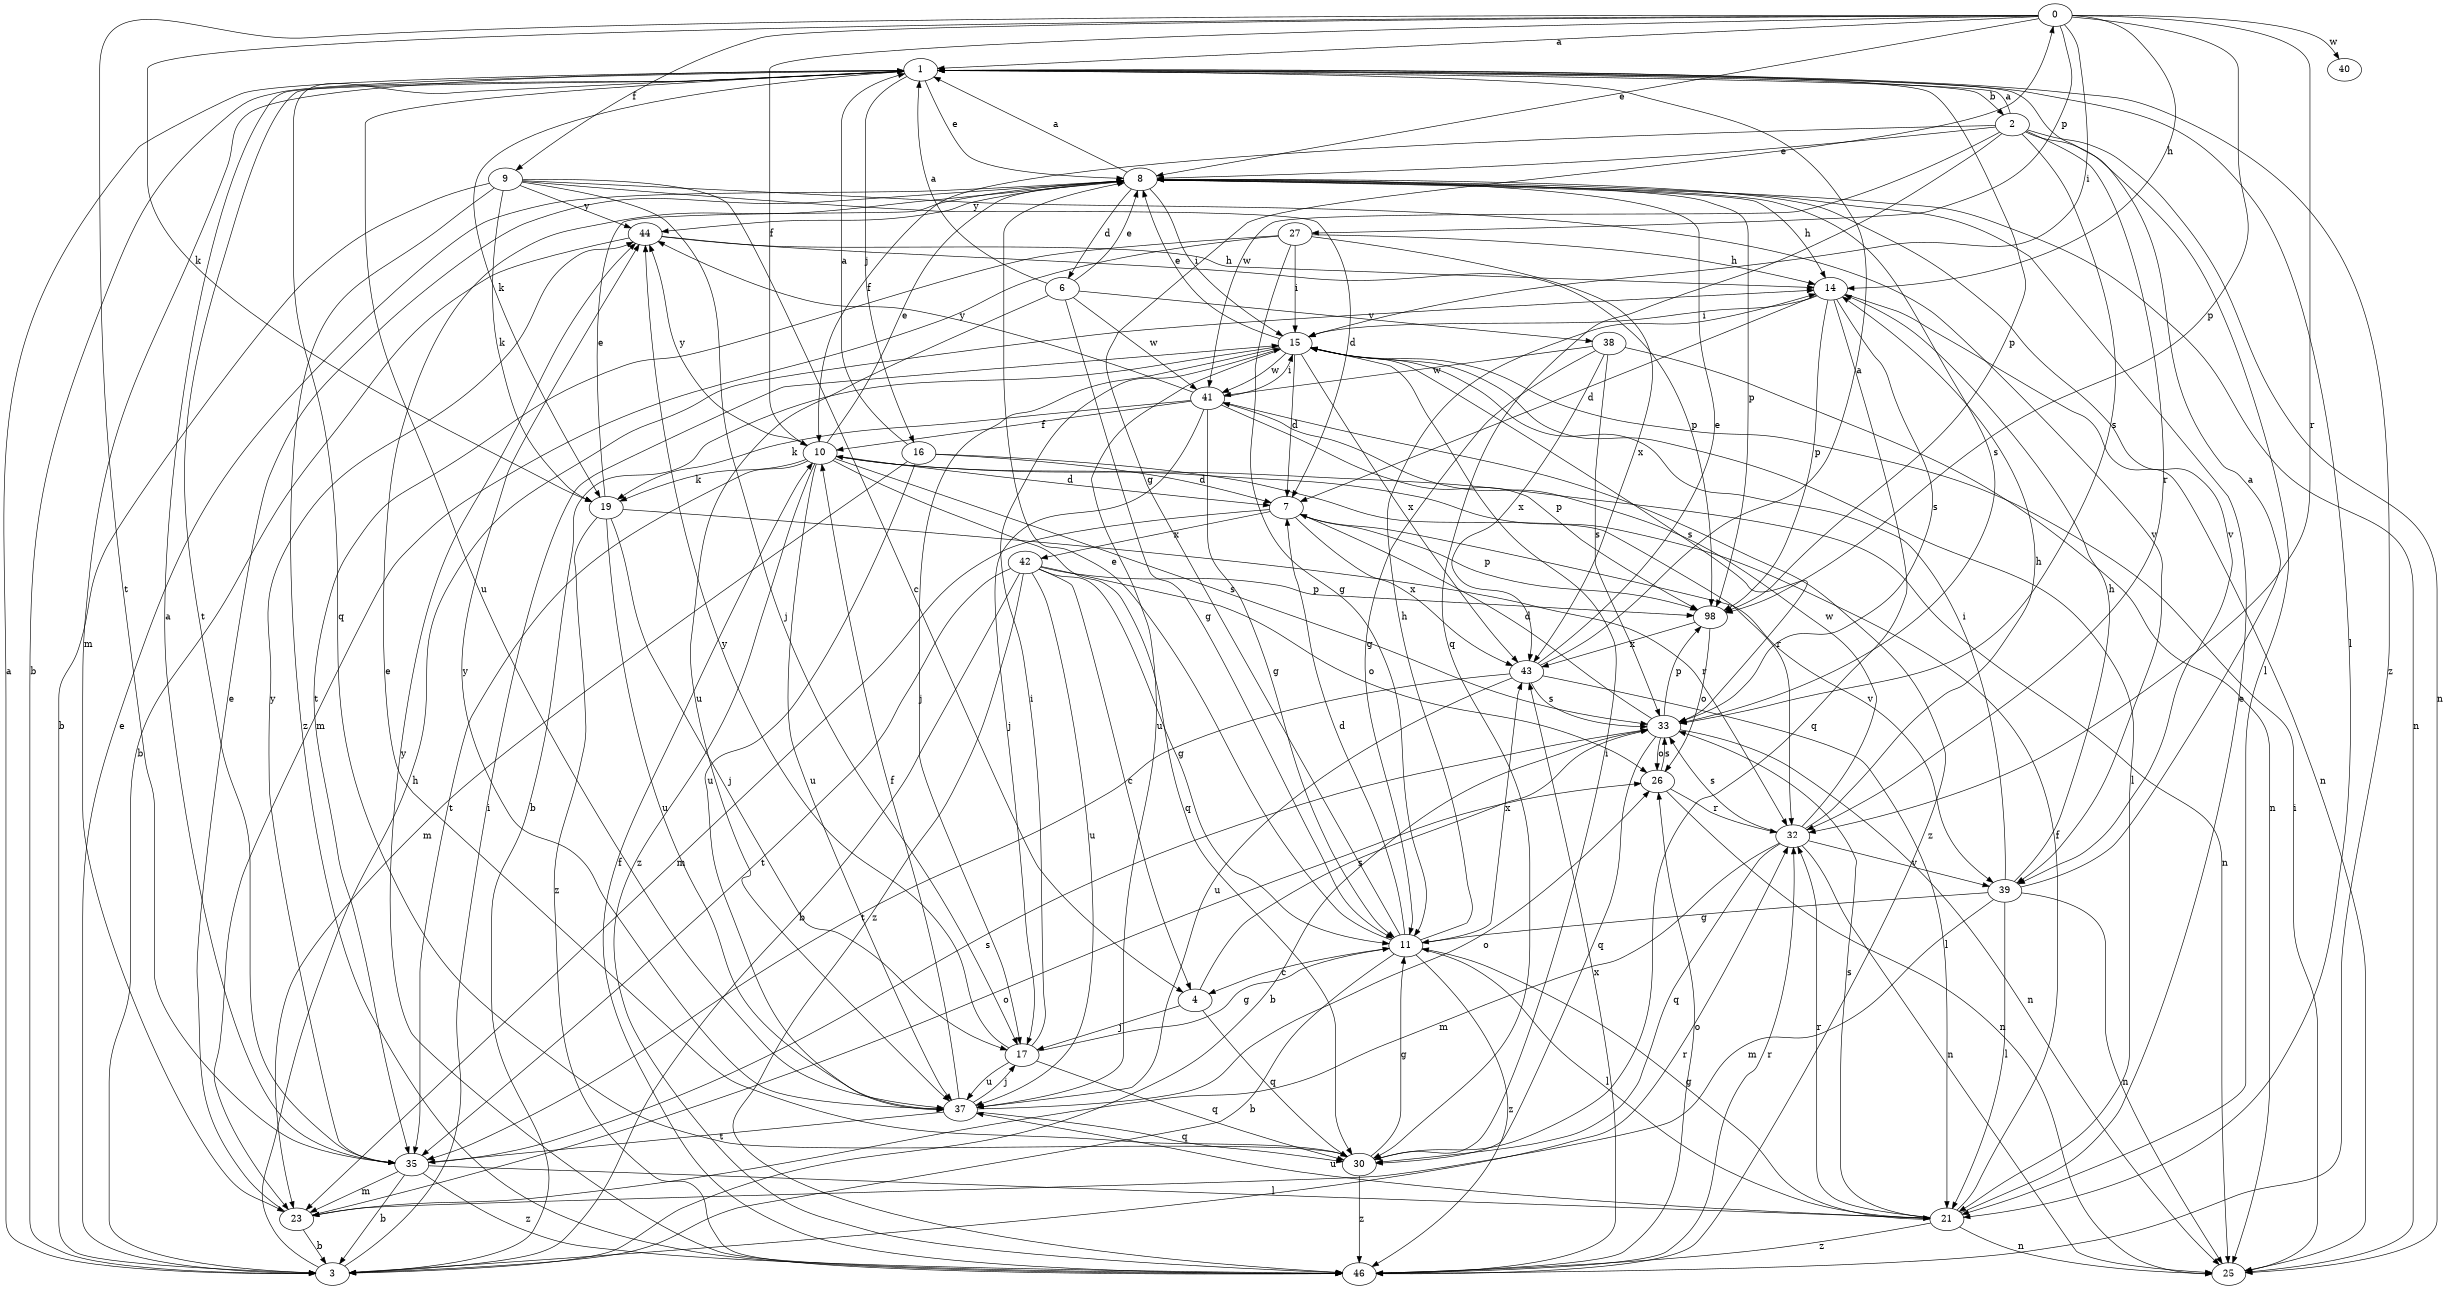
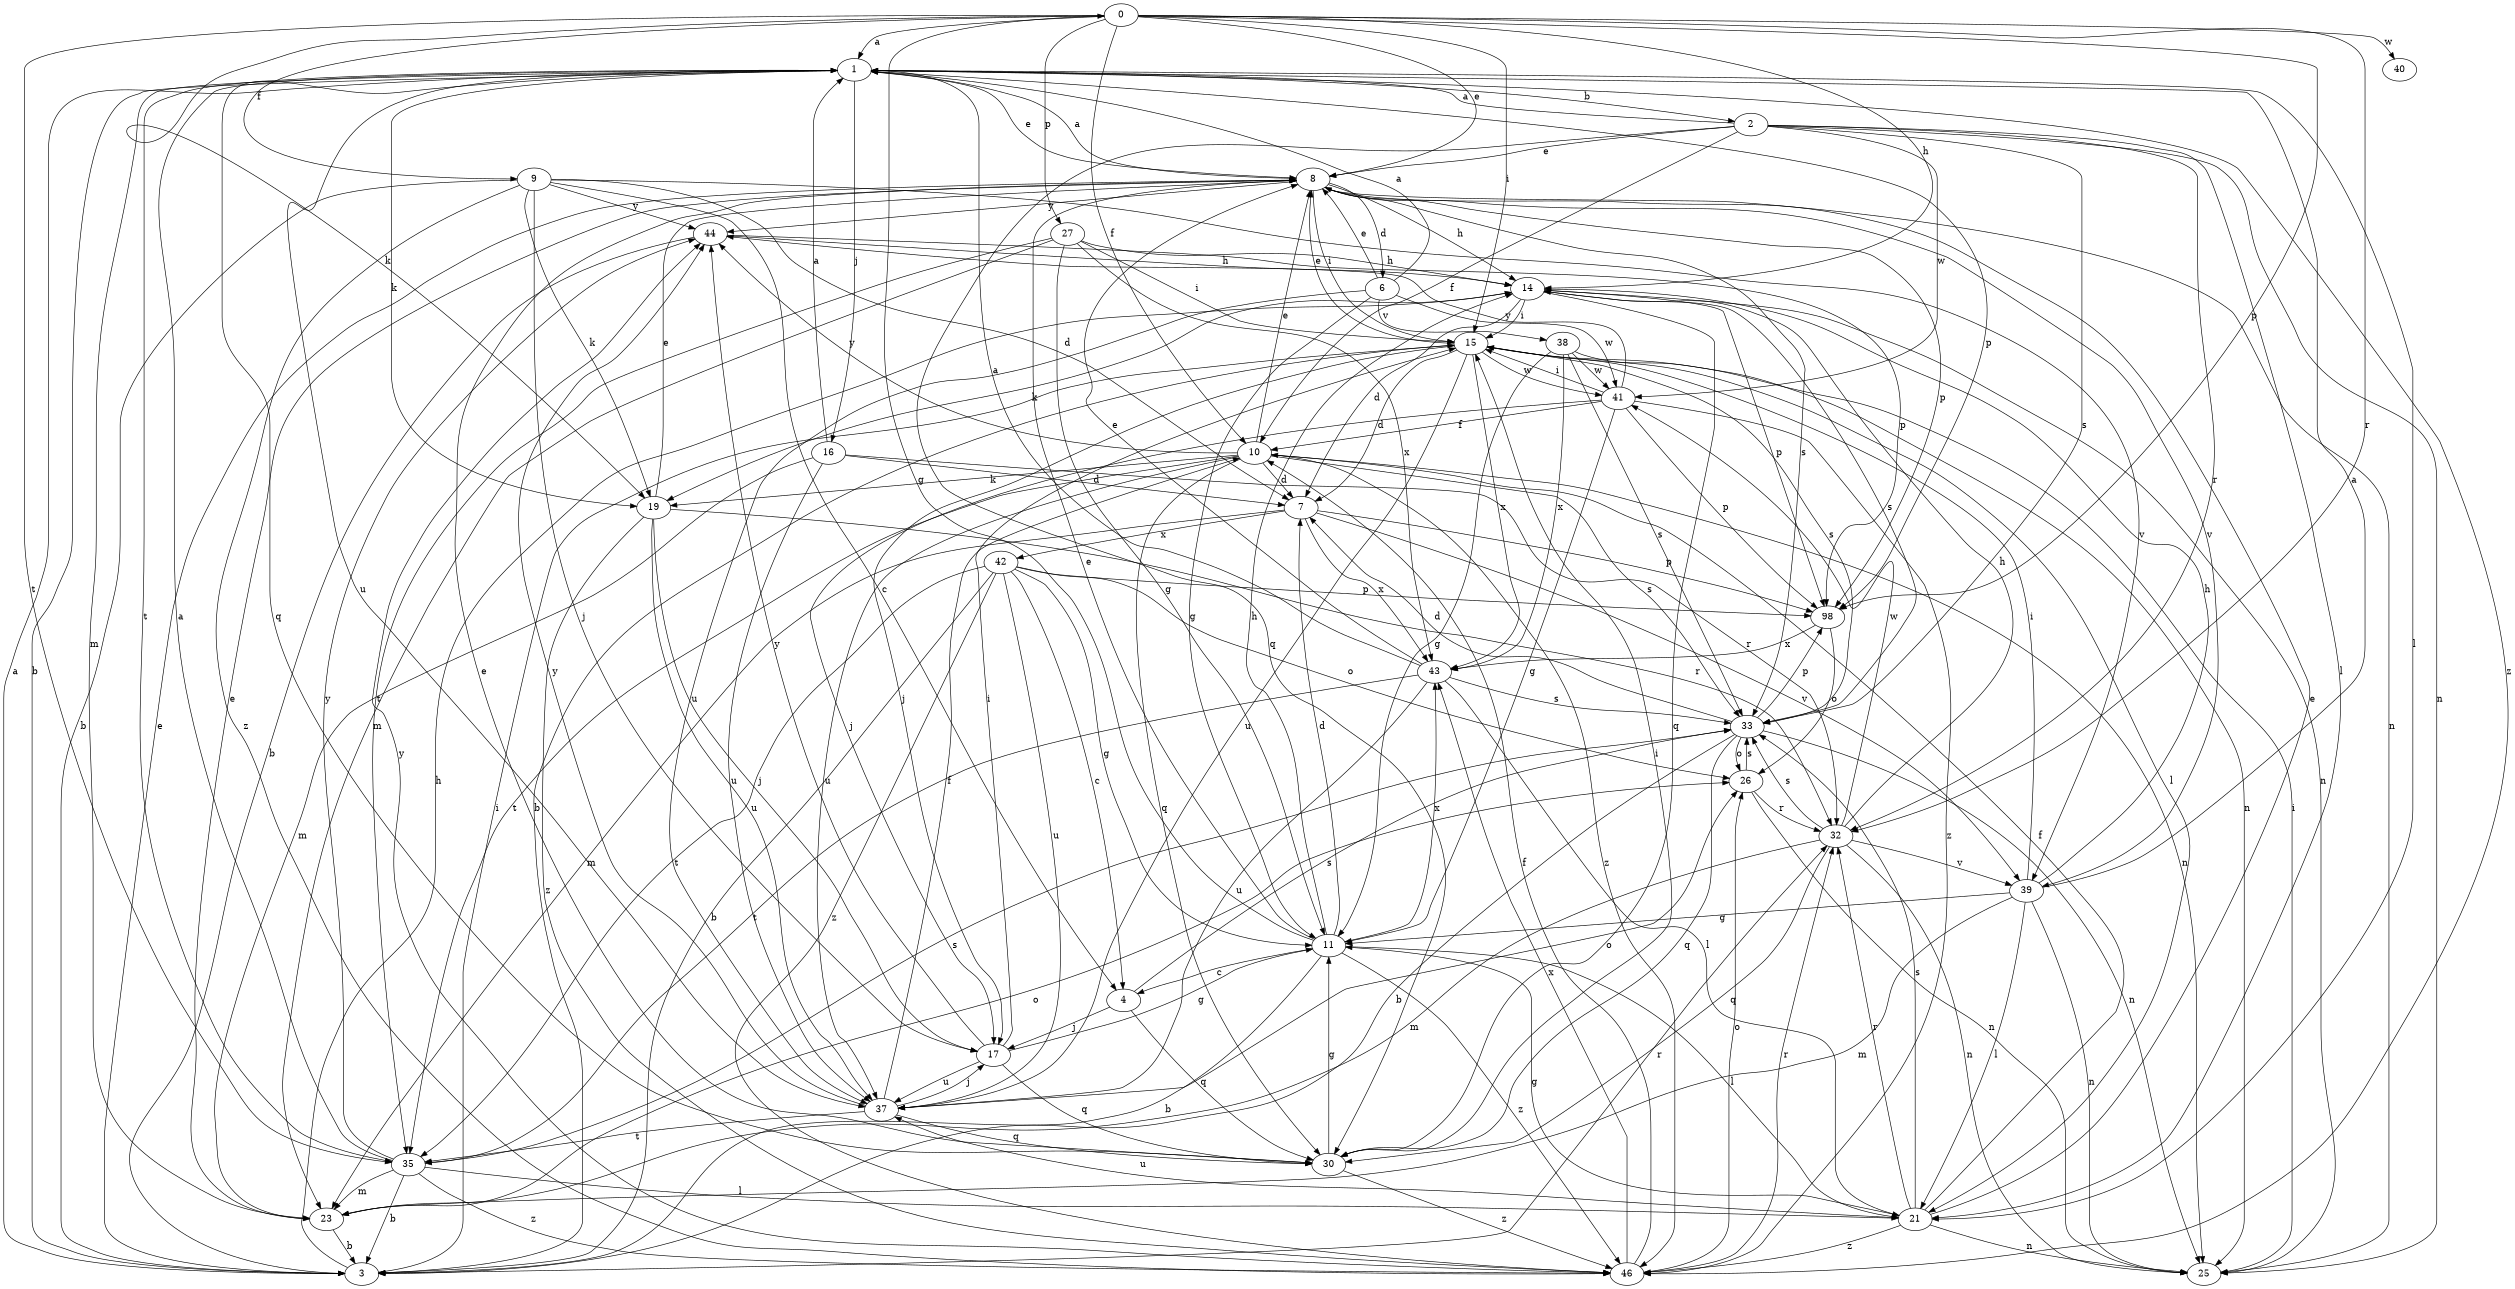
(902, 427) -> (1110, 365)
